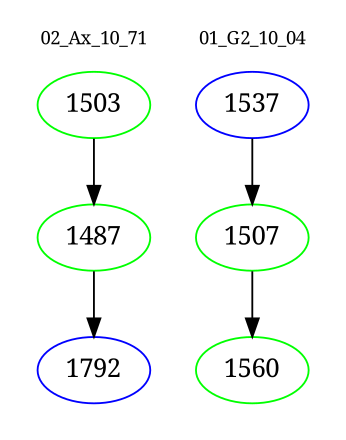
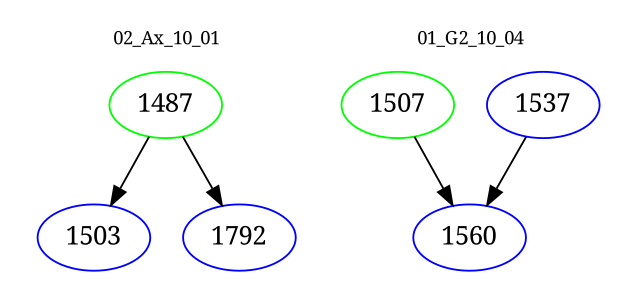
(94, 40) -> (167, 40)
(94, 105) -> (94, 238)
(94, 162) -> (135, 163)
(252, 162) -> (511, 163)
(252, 370) -> (470, 238)
